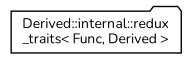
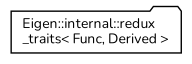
(96, 32) -> (96, 32)
